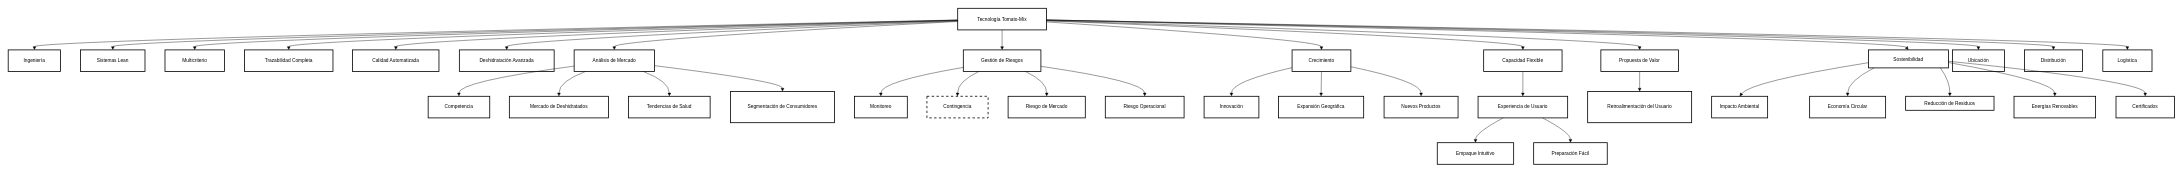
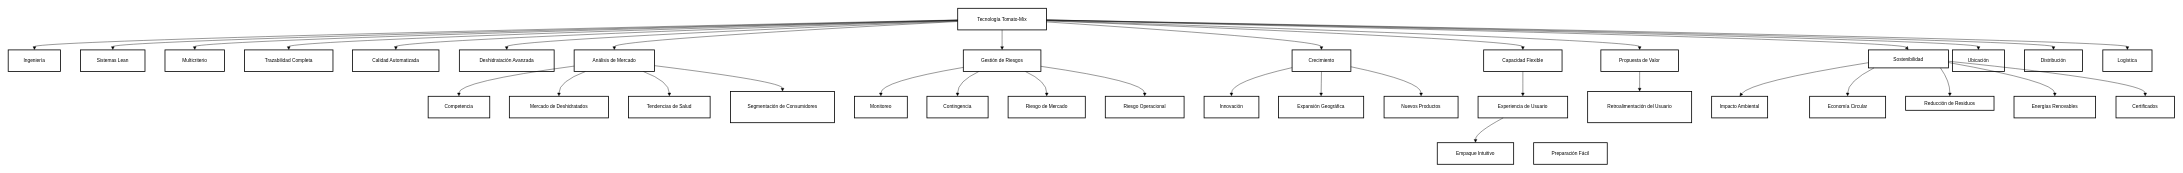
(958, 107) -> (958, 107)
(1570, 138) -> none
